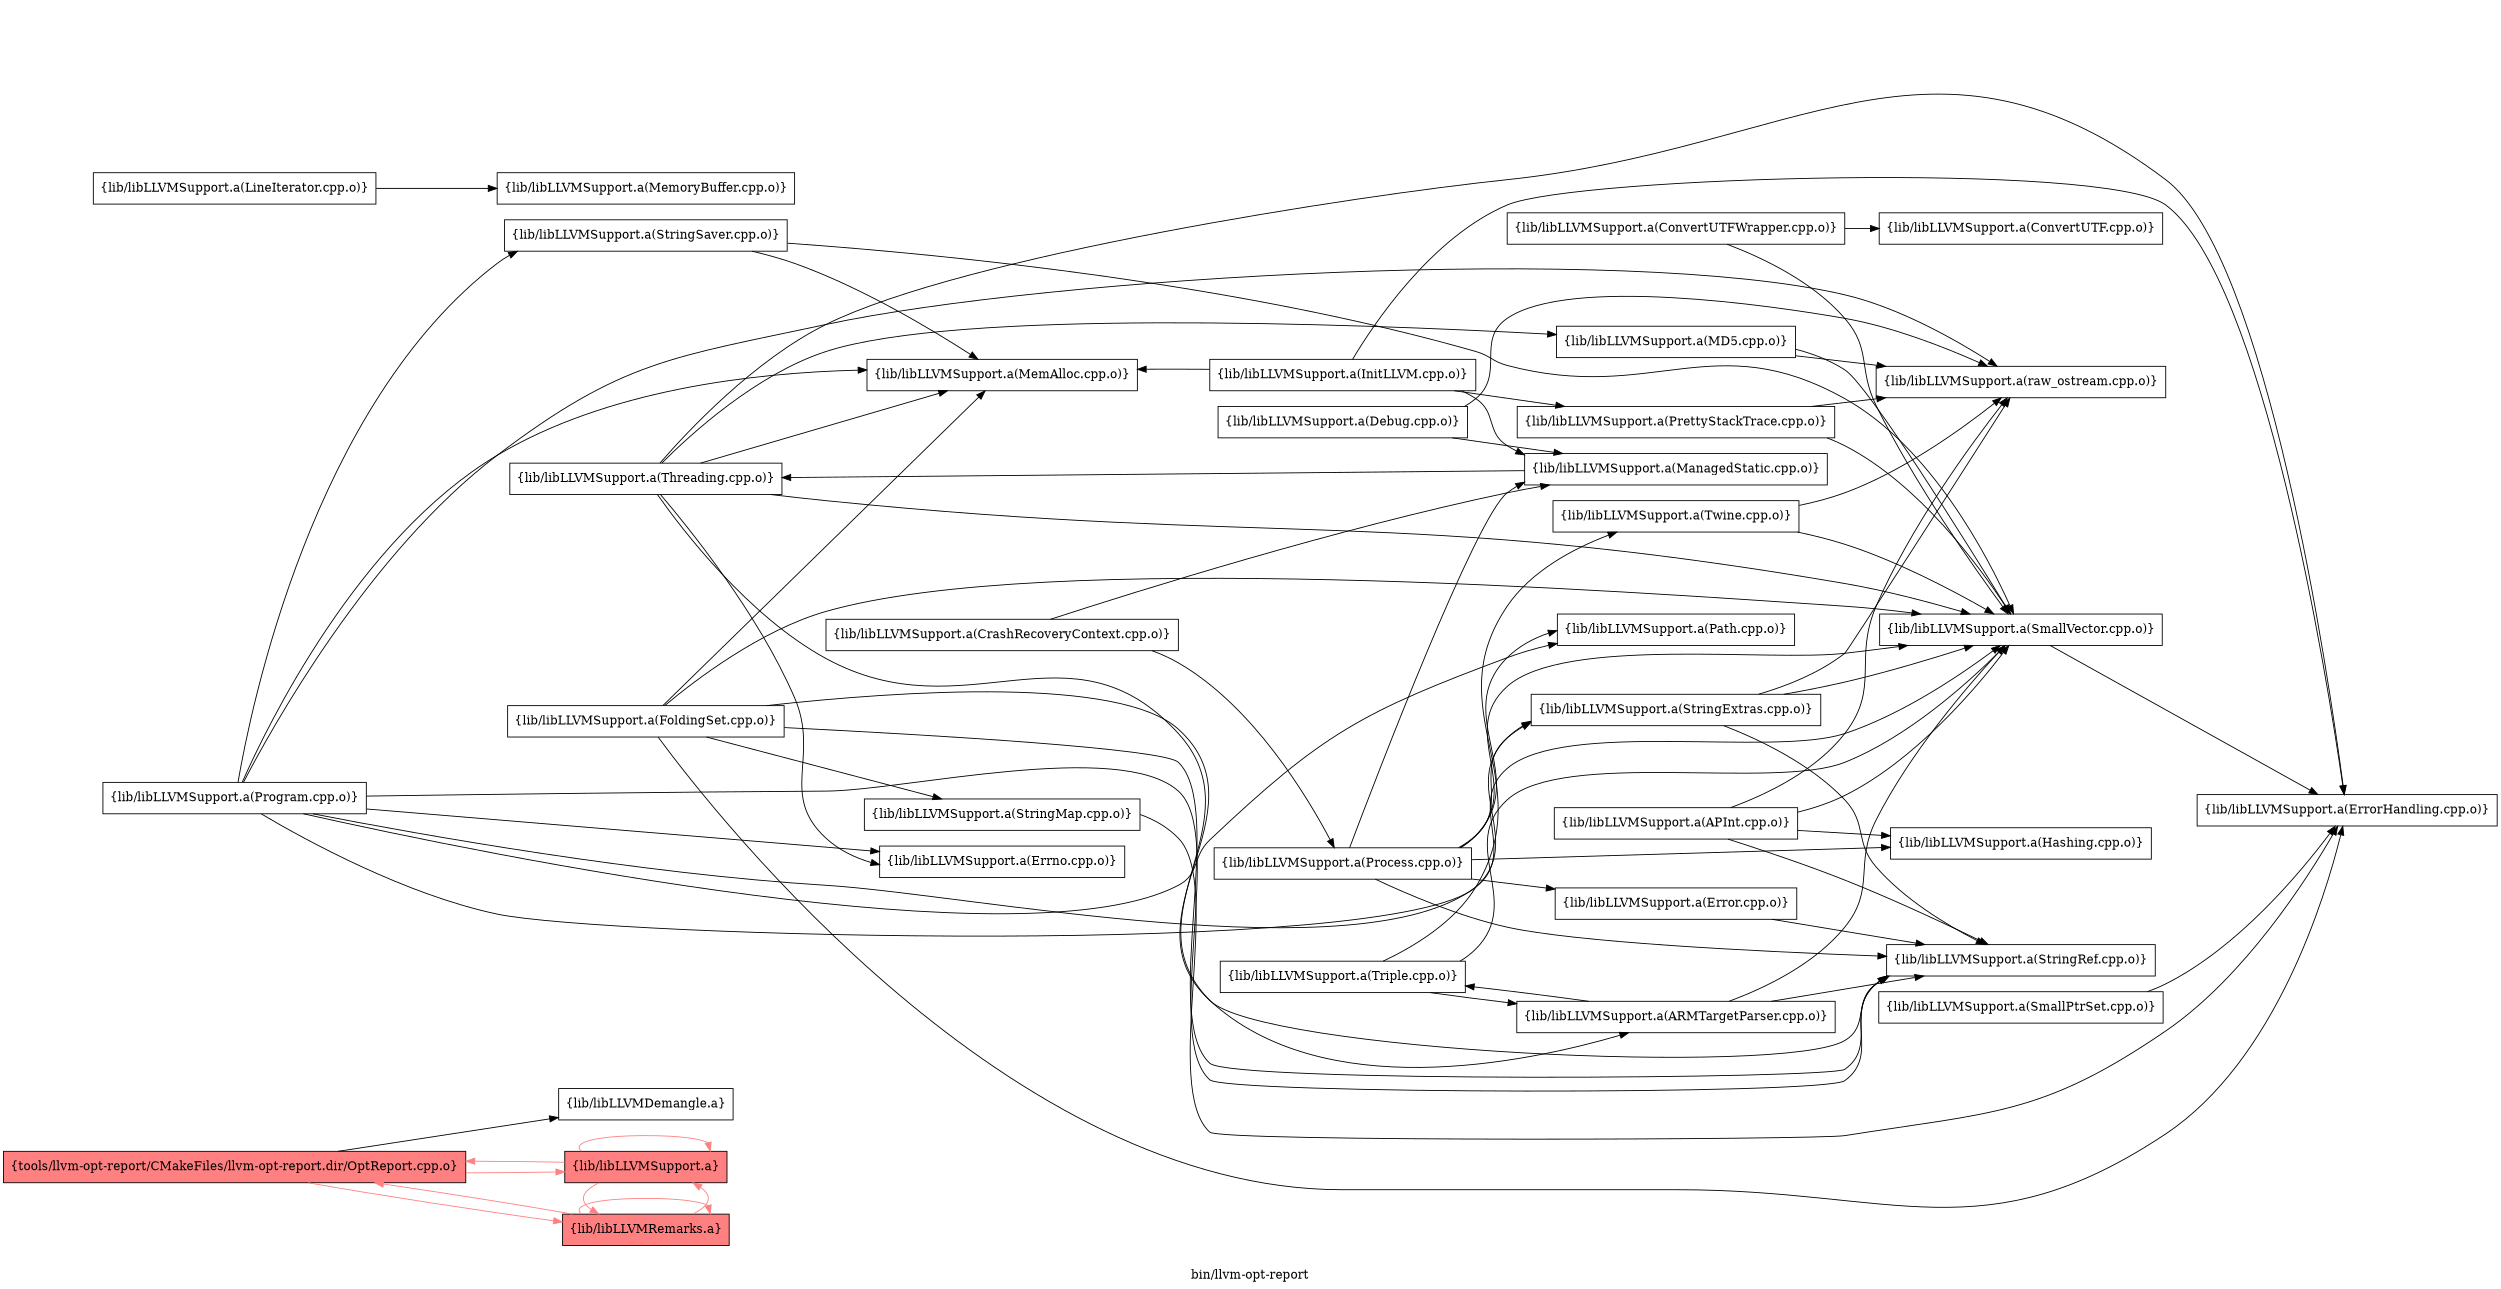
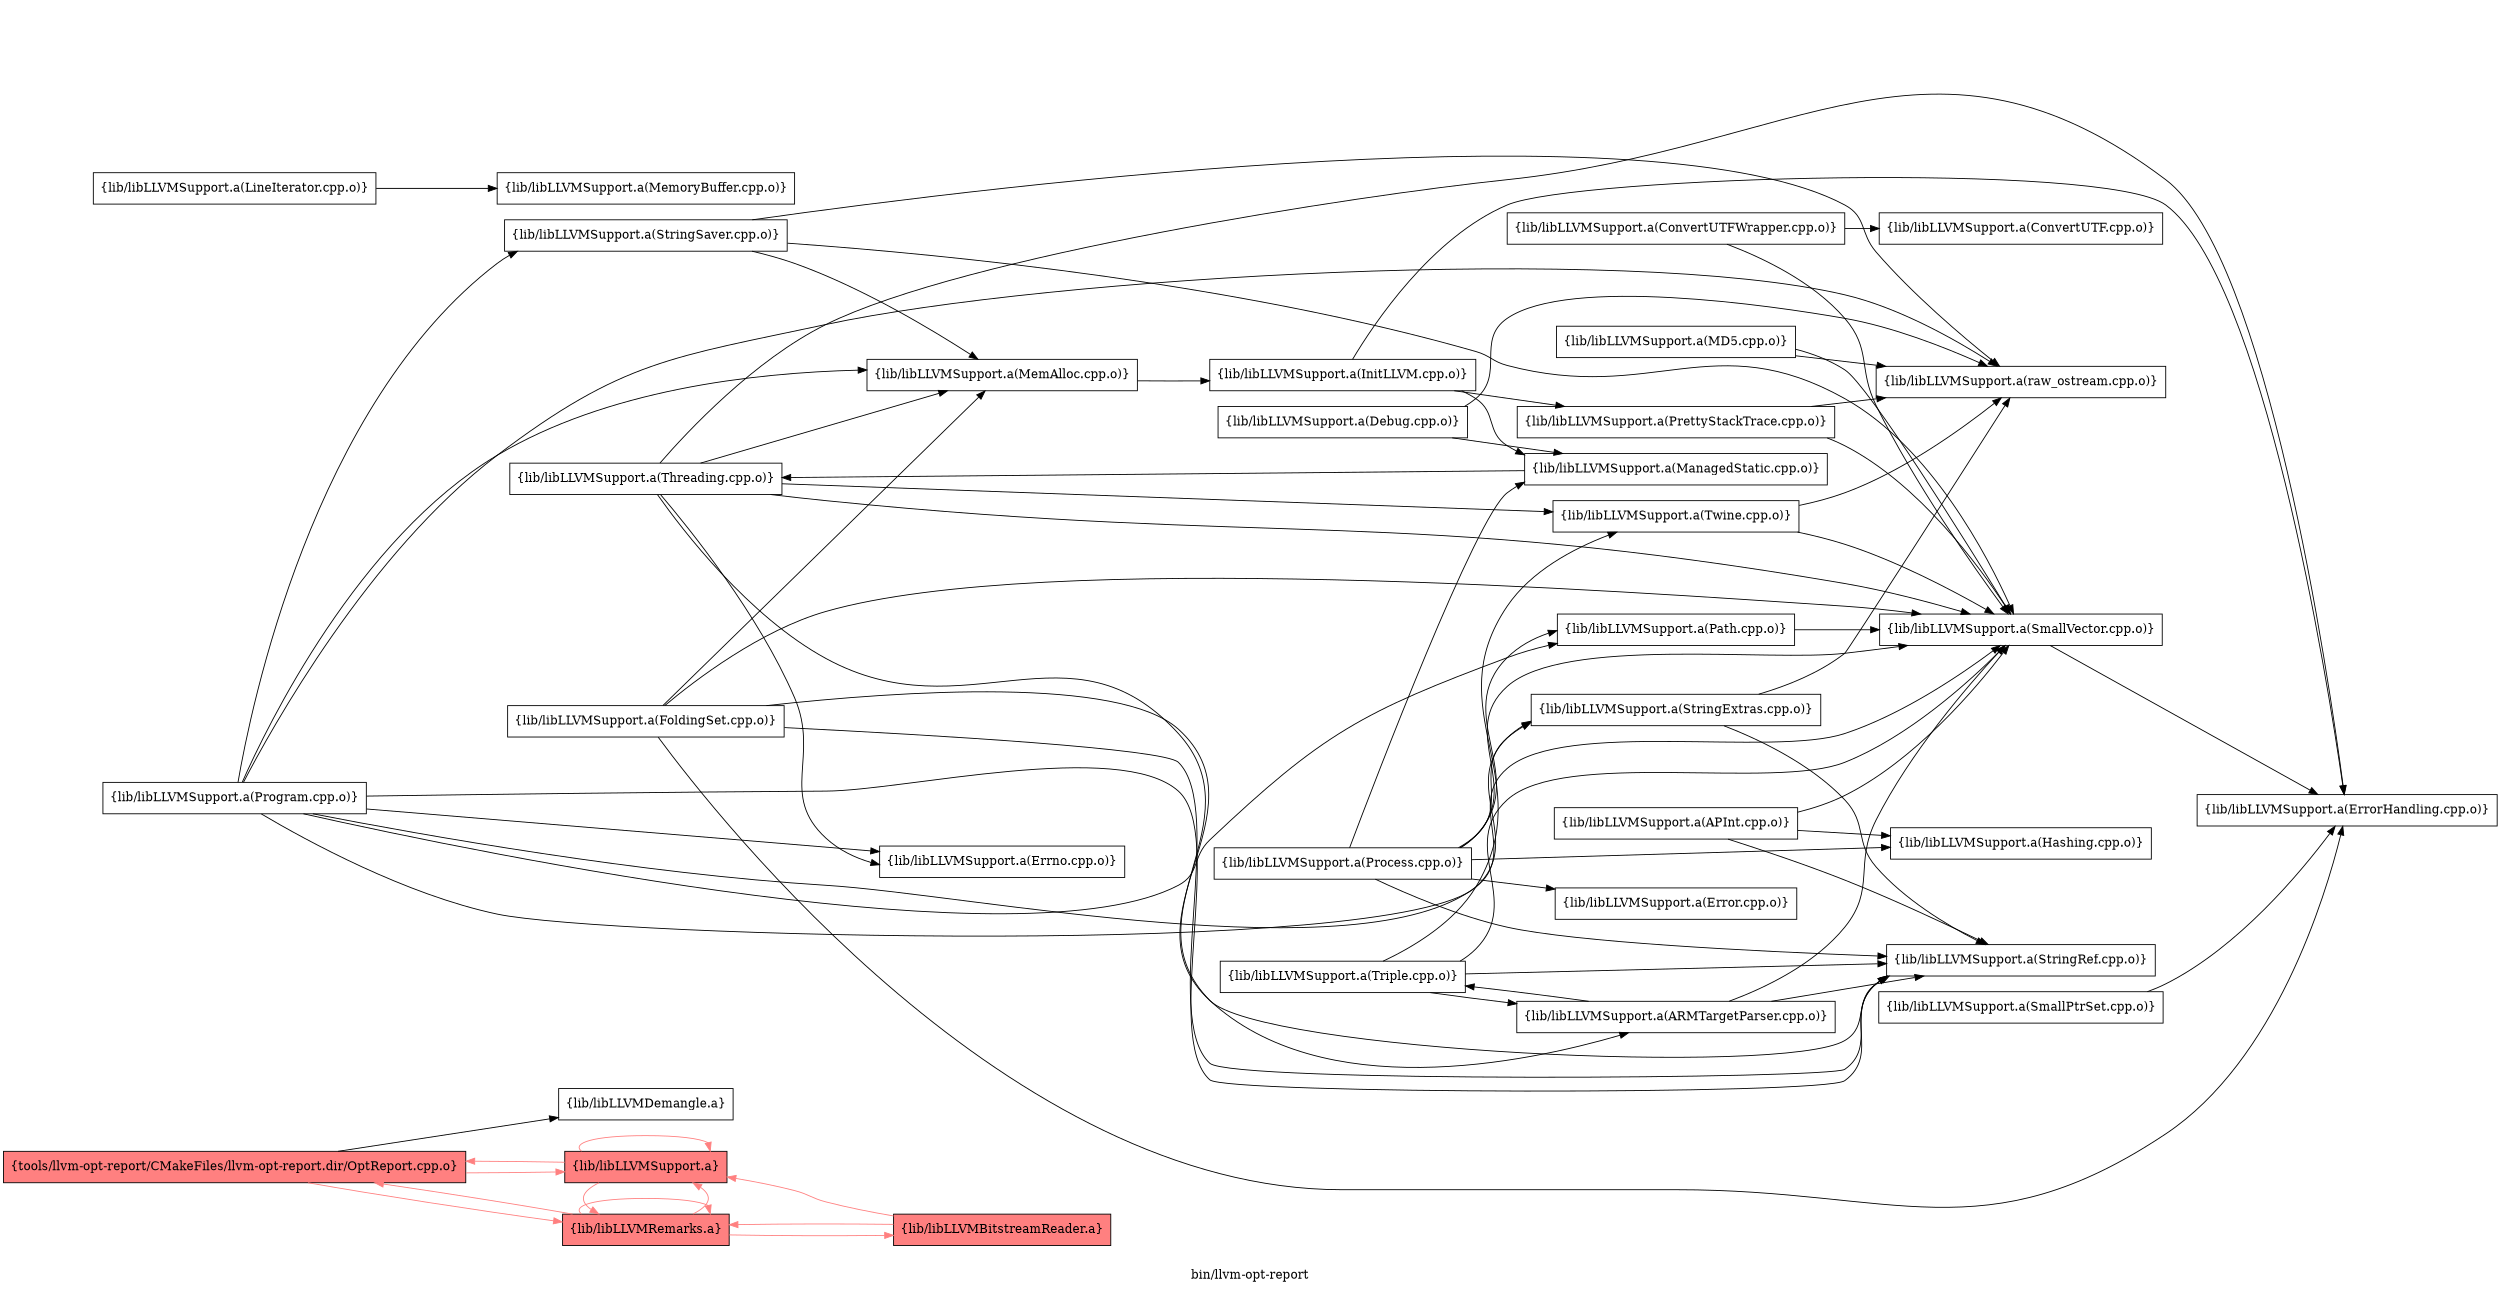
(1086, 324) -> (1163, 498)
(1178, 369) -> (1169, 381)
(1868, 634) -> (1408, 159)
(1002, 635) -> none
(1875, 675) -> (1833, 630)
(1002, 815) -> none
(1848, 932) -> (1671, 969)
none -> (1002, 1230)
